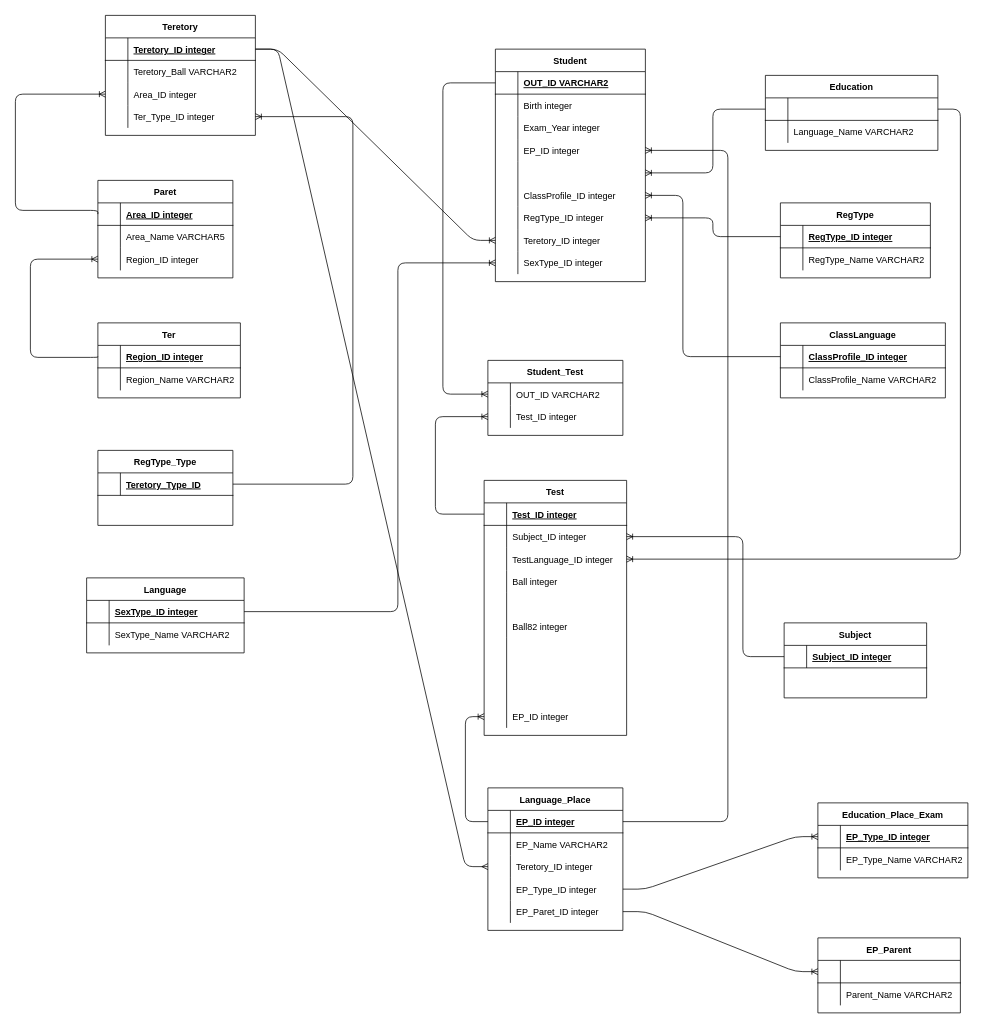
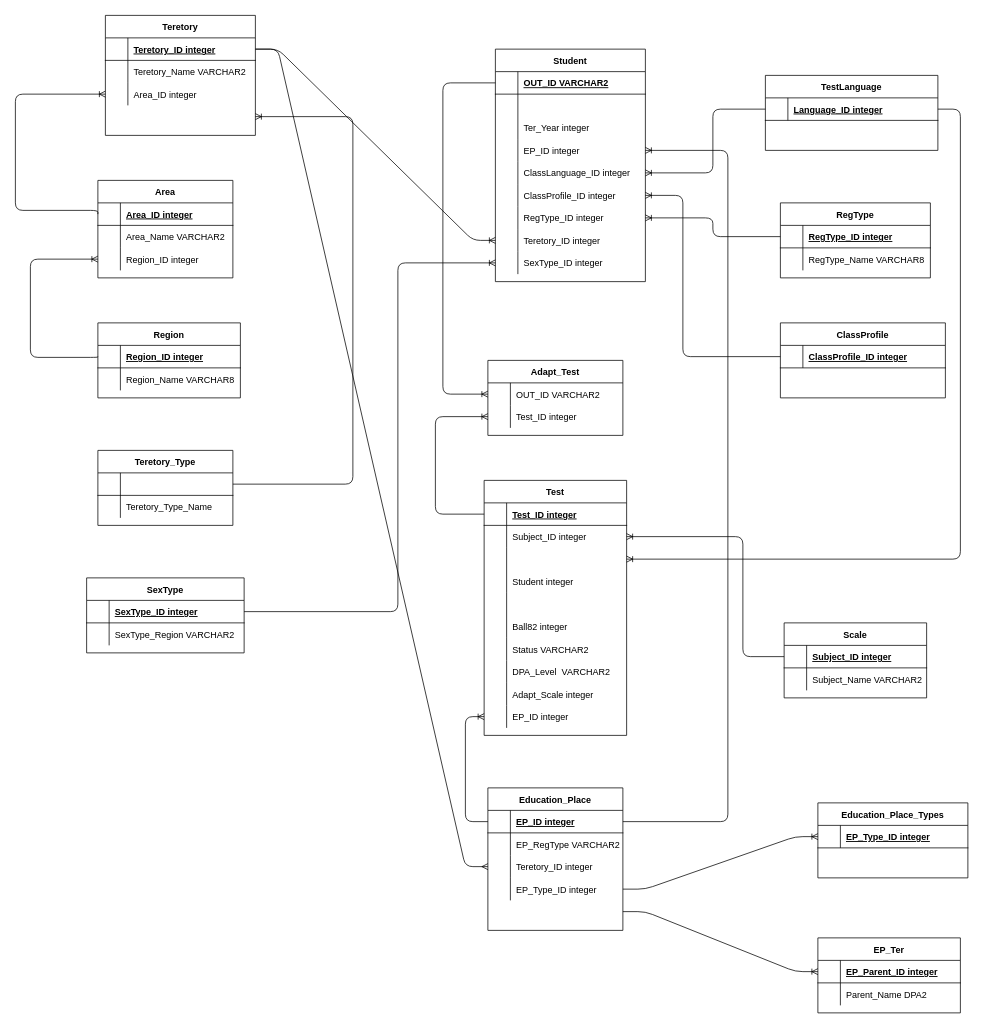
(185, 72) -> (188, 72)
(851, 87) -> (851, 87)
(582, 105) -> none
none -> (863, 109)
(192, 117) -> none
(564, 128) -> (561, 128)
(863, 132) -> none
none -> (582, 173)
(165, 192) -> (165, 192)
(170, 237) -> (170, 237)
(860, 260) -> (860, 260)
(169, 335) -> (169, 335)
(863, 335) -> (863, 335)
(555, 372) -> (555, 372)
(874, 379) -> none
(174, 380) -> (174, 380)
(165, 462) -> (165, 462)
(177, 484) -> none
none -> (177, 507)
(567, 559) -> none
(538, 582) -> (548, 582)
(165, 590) -> (165, 590)
(167, 635) -> (170, 635)
(855, 635) -> (855, 635)
none -> (567, 649)
none -> (567, 672)
none -> (867, 679)
none -> (567, 694)
(555, 800) -> (555, 800)
(893, 815) -> (893, 815)
(555, 845) -> (563, 845)
(904, 859) -> none
(567, 912) -> none
(889, 950) -> (889, 950)
none -> (900, 972)
(895, 995) -> (885, 995)
